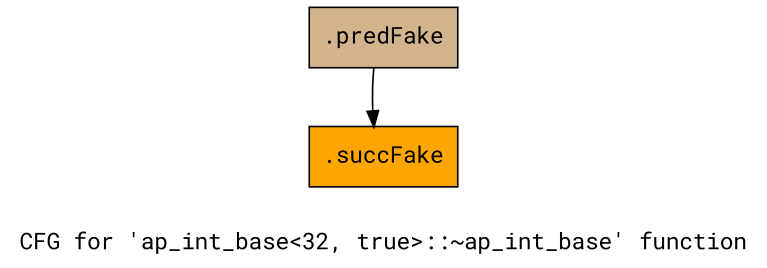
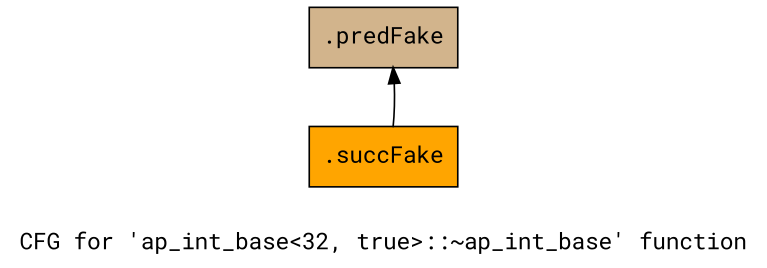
(373, 89) -> (394, 105)
